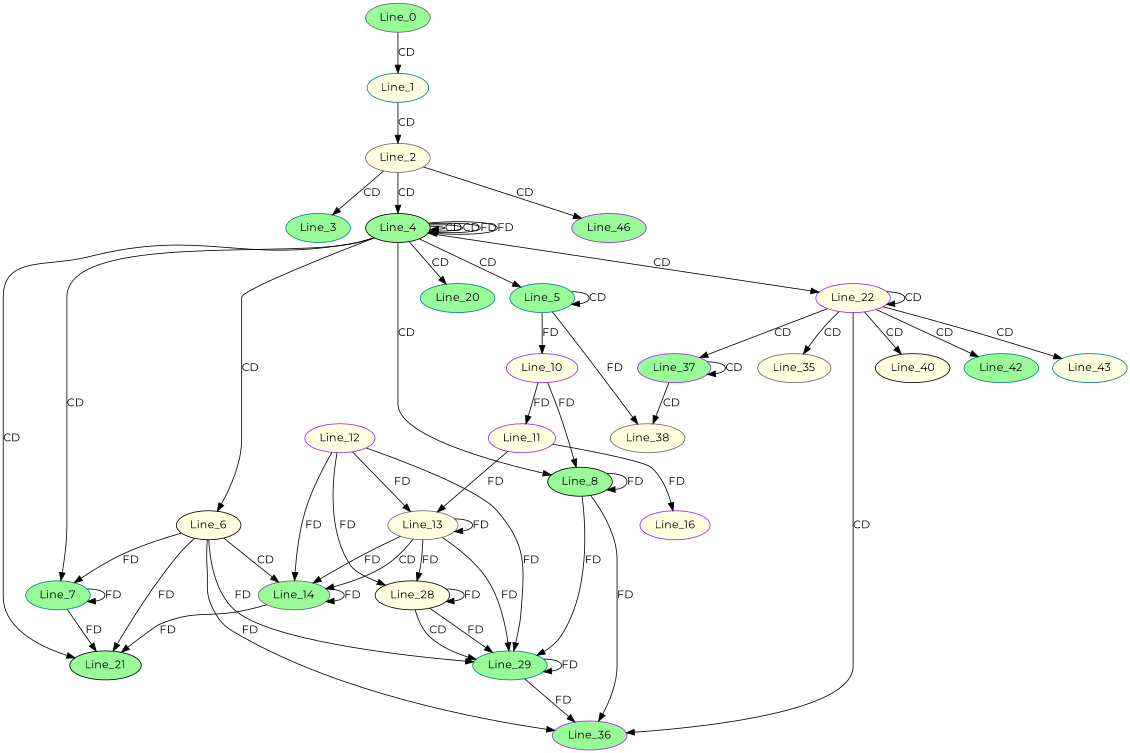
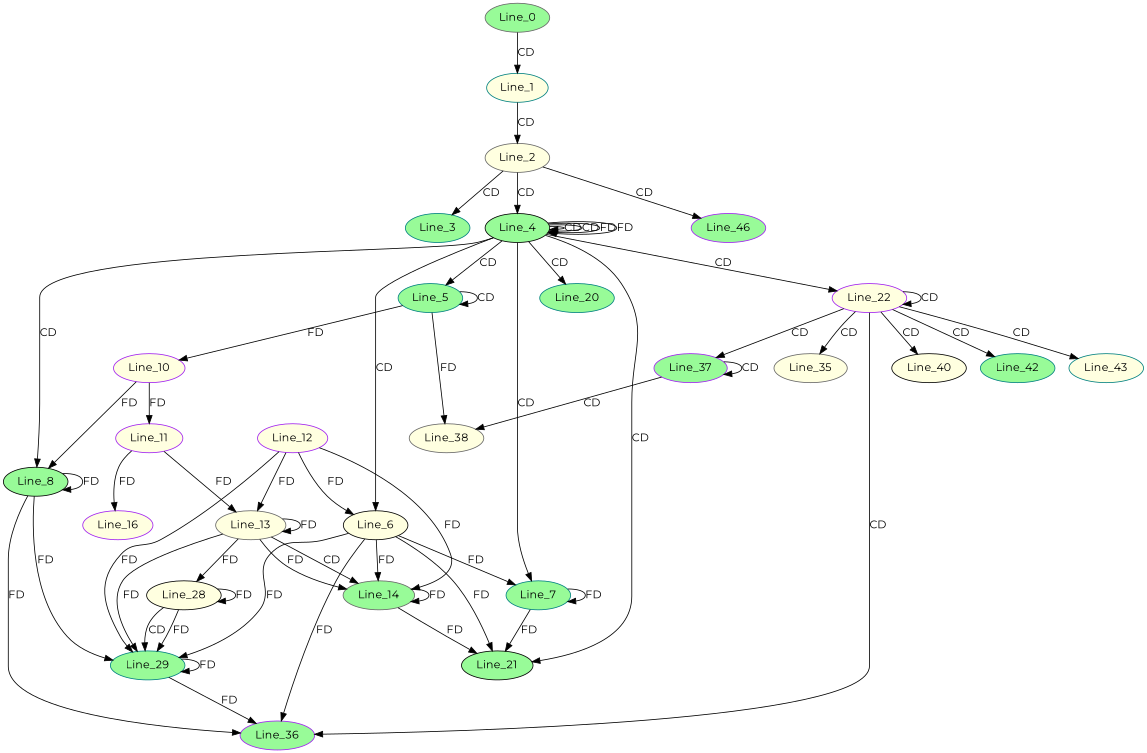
(336, 526) -> (318, 485)
(266, 560) -> (387, 560)
